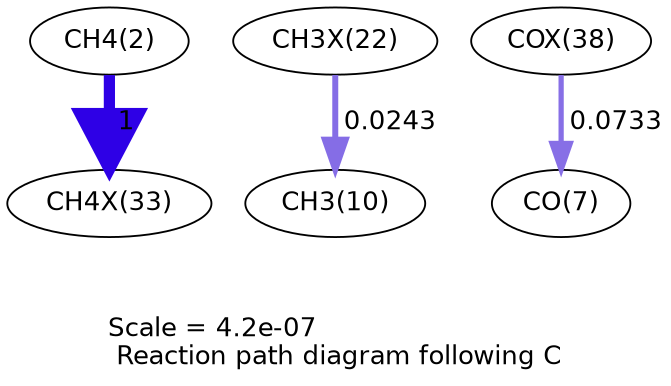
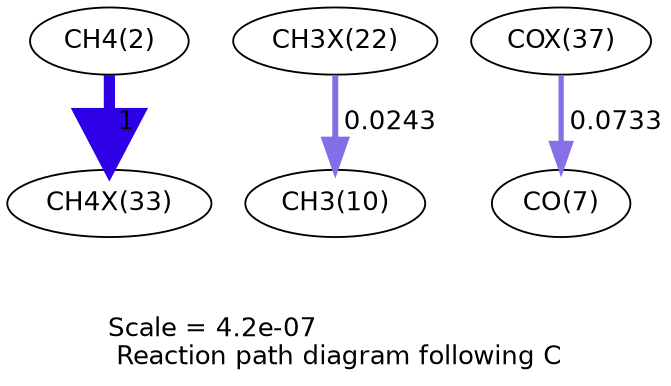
(561, 41) -> (561, 41)
